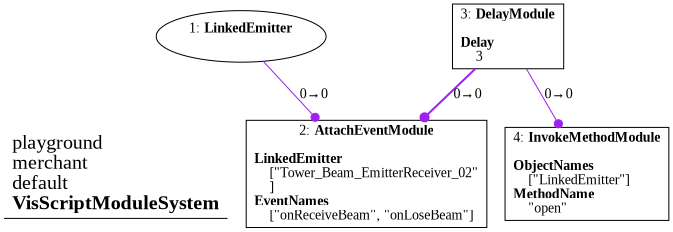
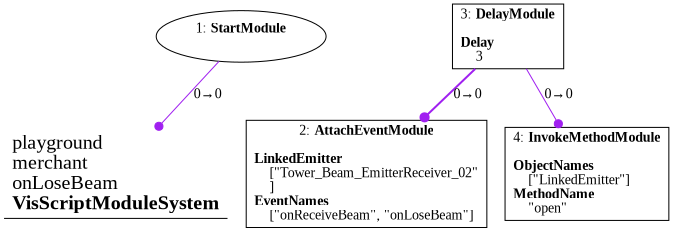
(249, 28) -> (249, 28)
(288, 88) -> (190, 92)
(40, 183) -> (66, 183)
